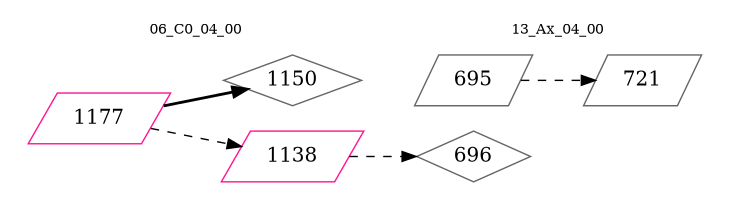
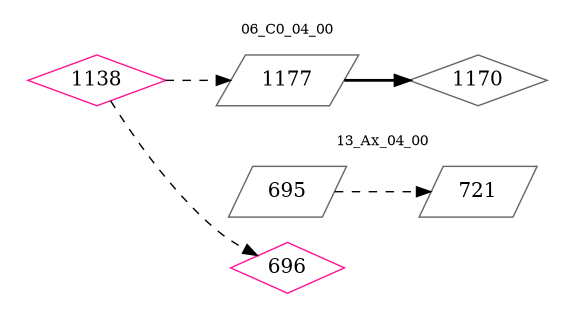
(293, 80) -> (478, 80)
(99, 118) -> (287, 80)
(189, 136) -> (191, 80)
(293, 156) -> (97, 80)
(474, 156) -> (287, 268)
